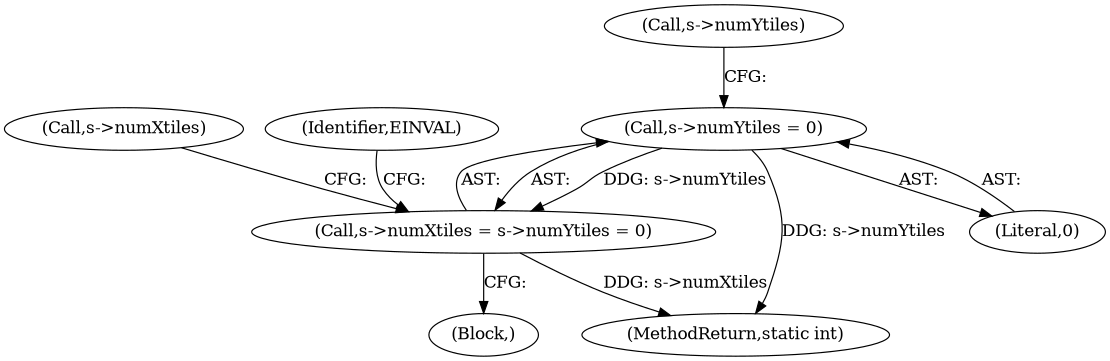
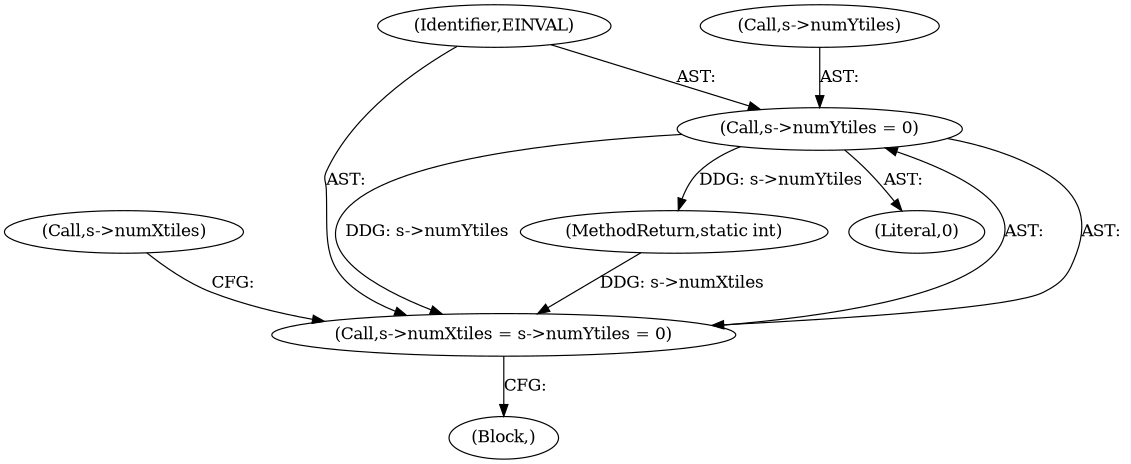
(748, 78) -> (842, 78)
(937, 167) -> (650, 75)
(407, 180) -> (349, 180)
(588, 286) -> (594, 280)
